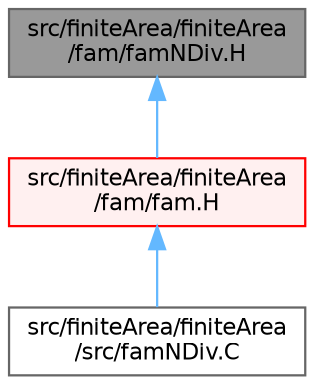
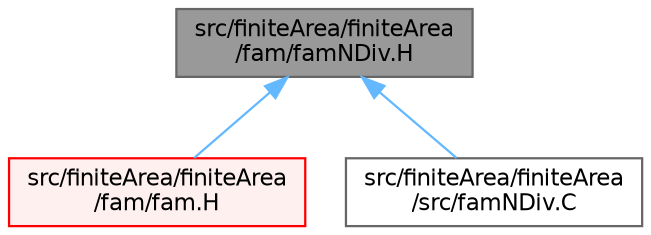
(157, 278) -> (418, 125)
